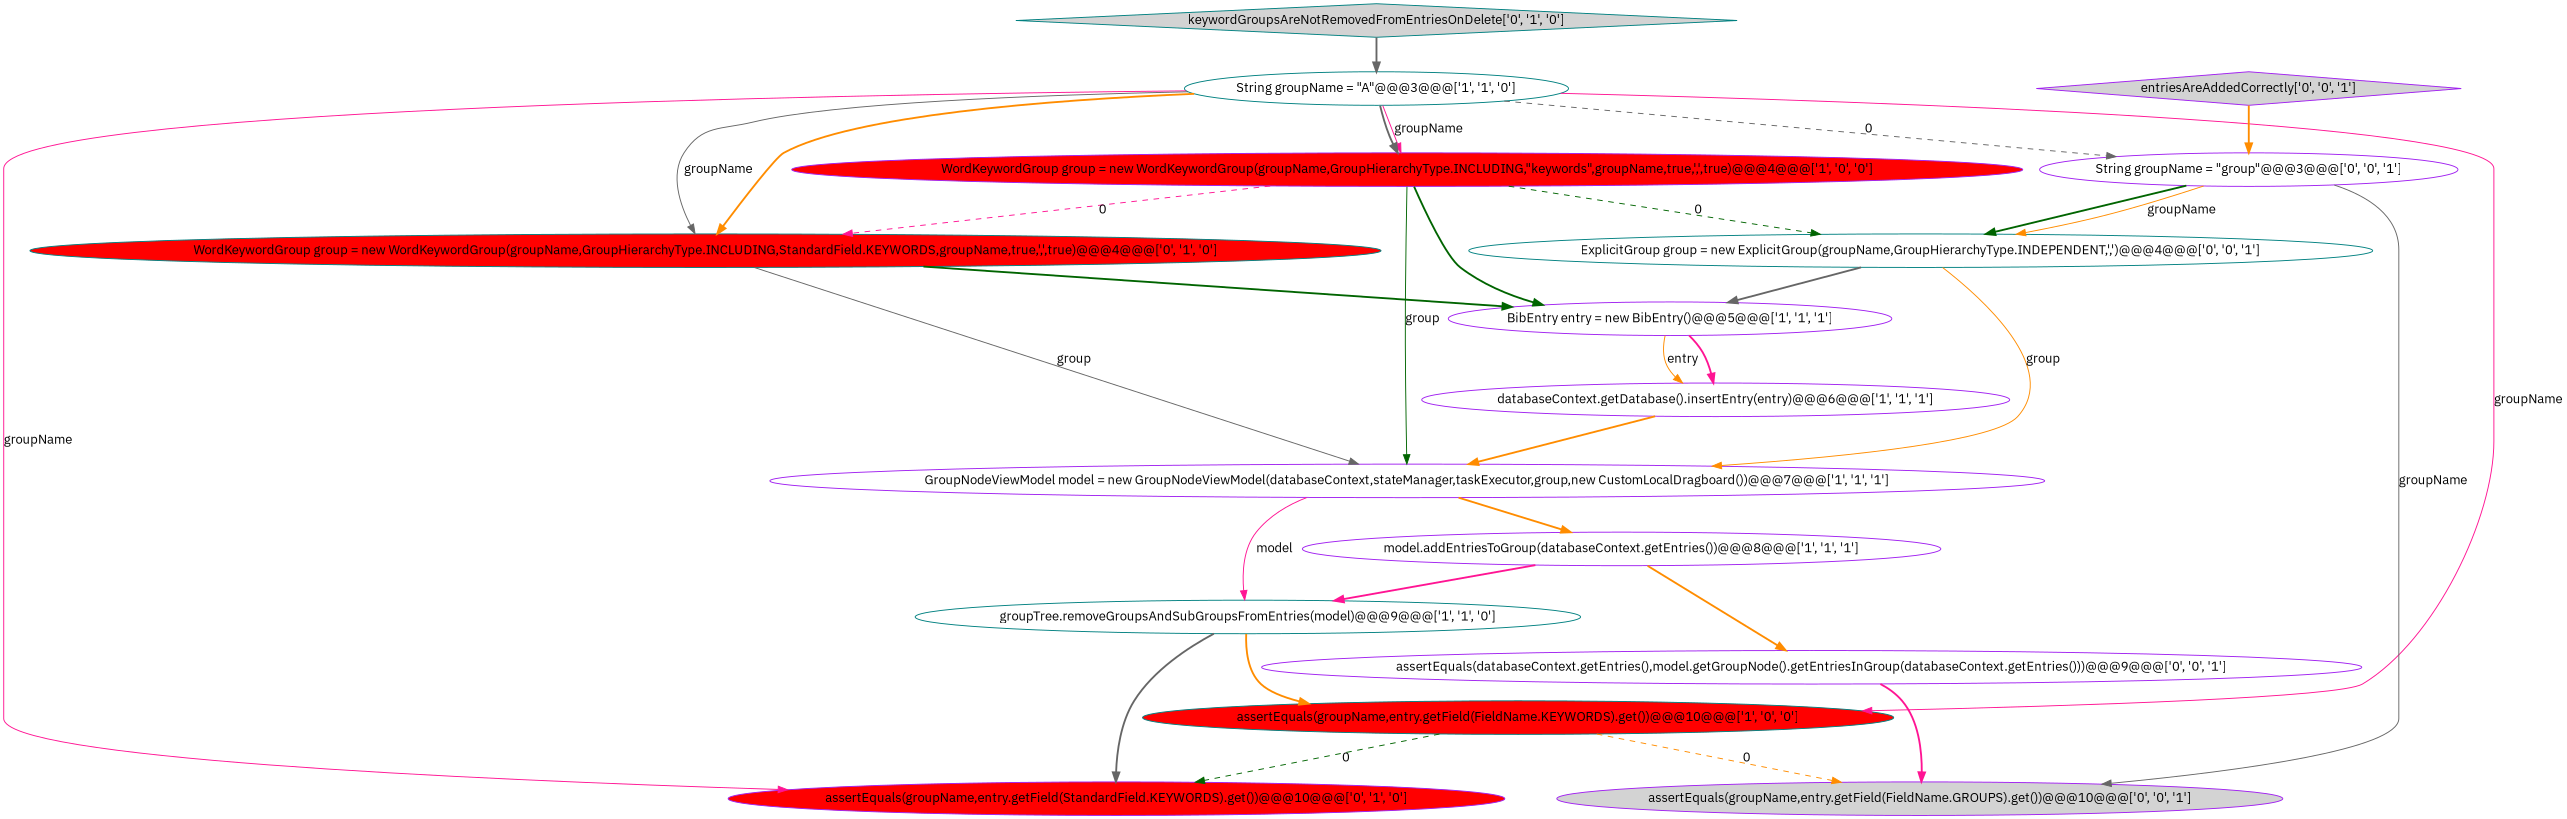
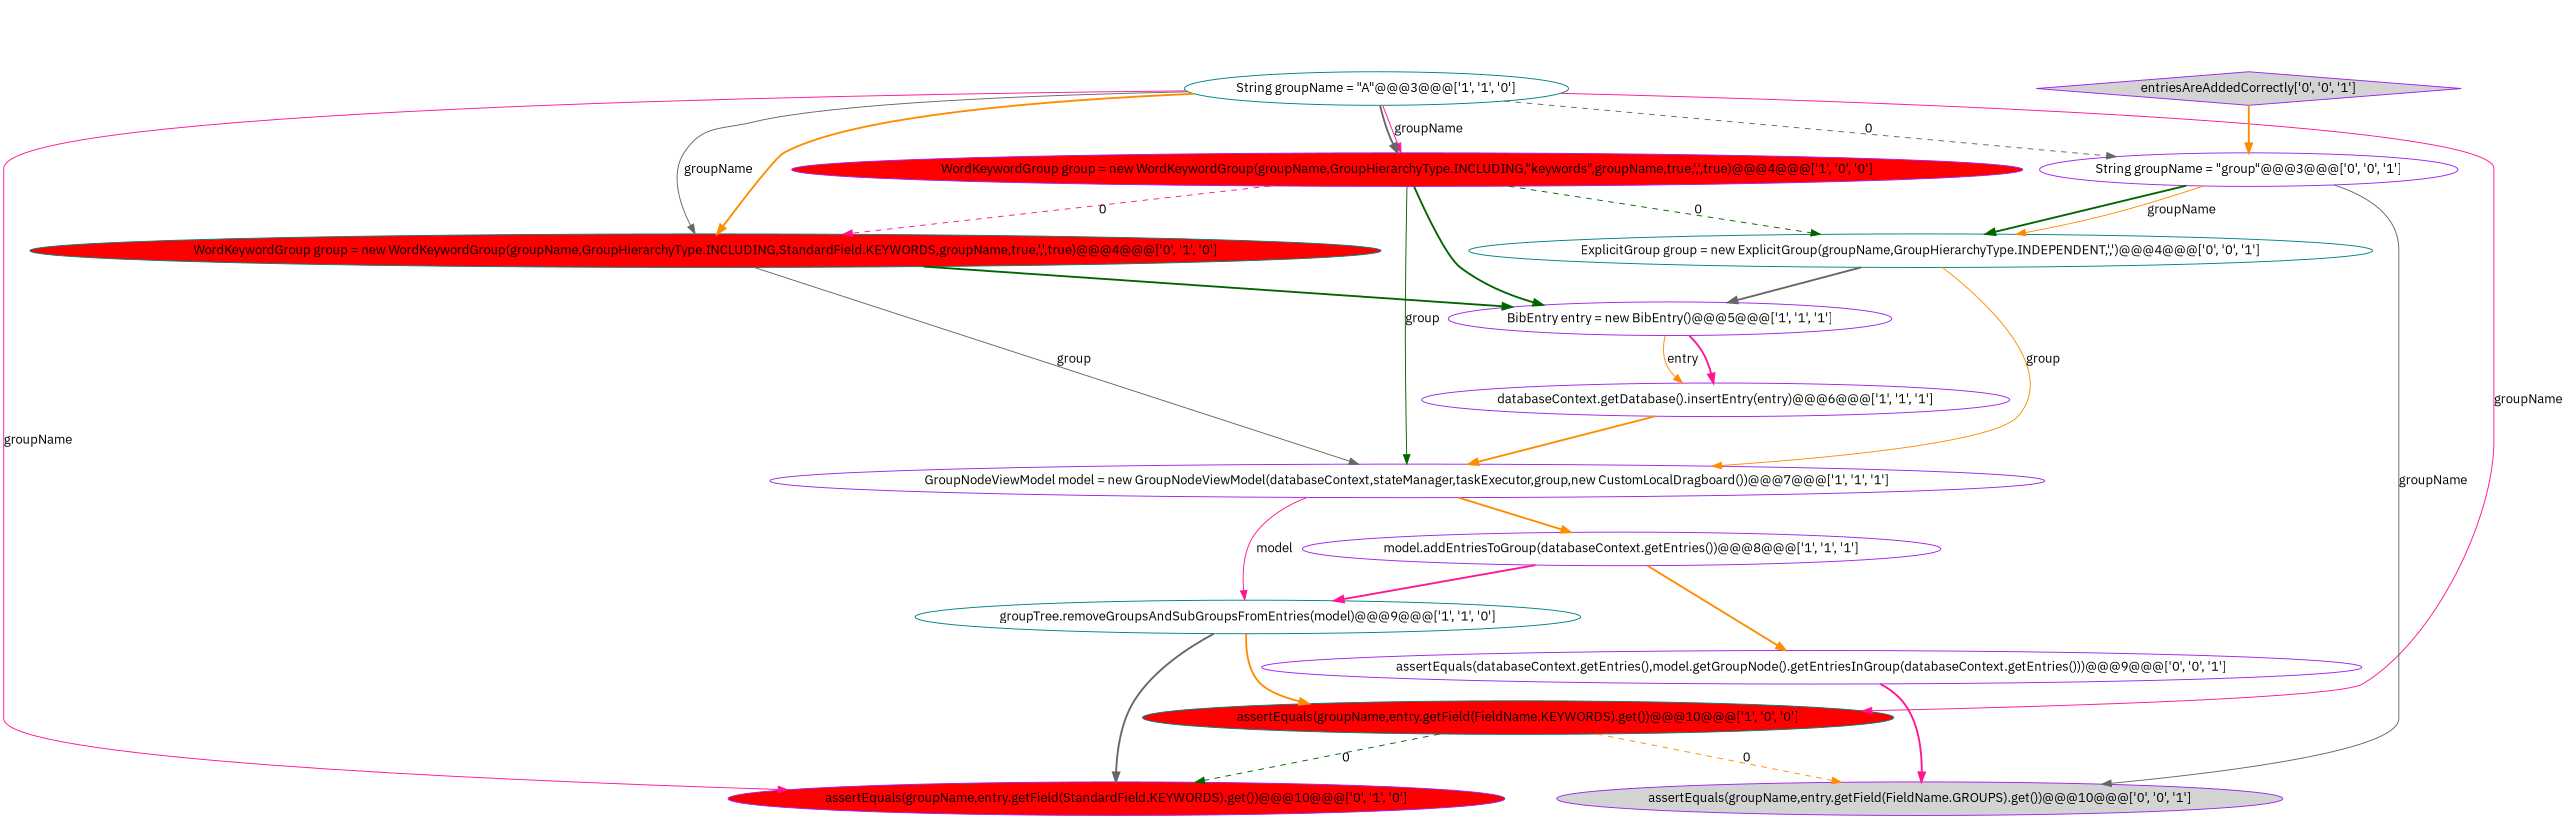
(1376, 21) -> none
